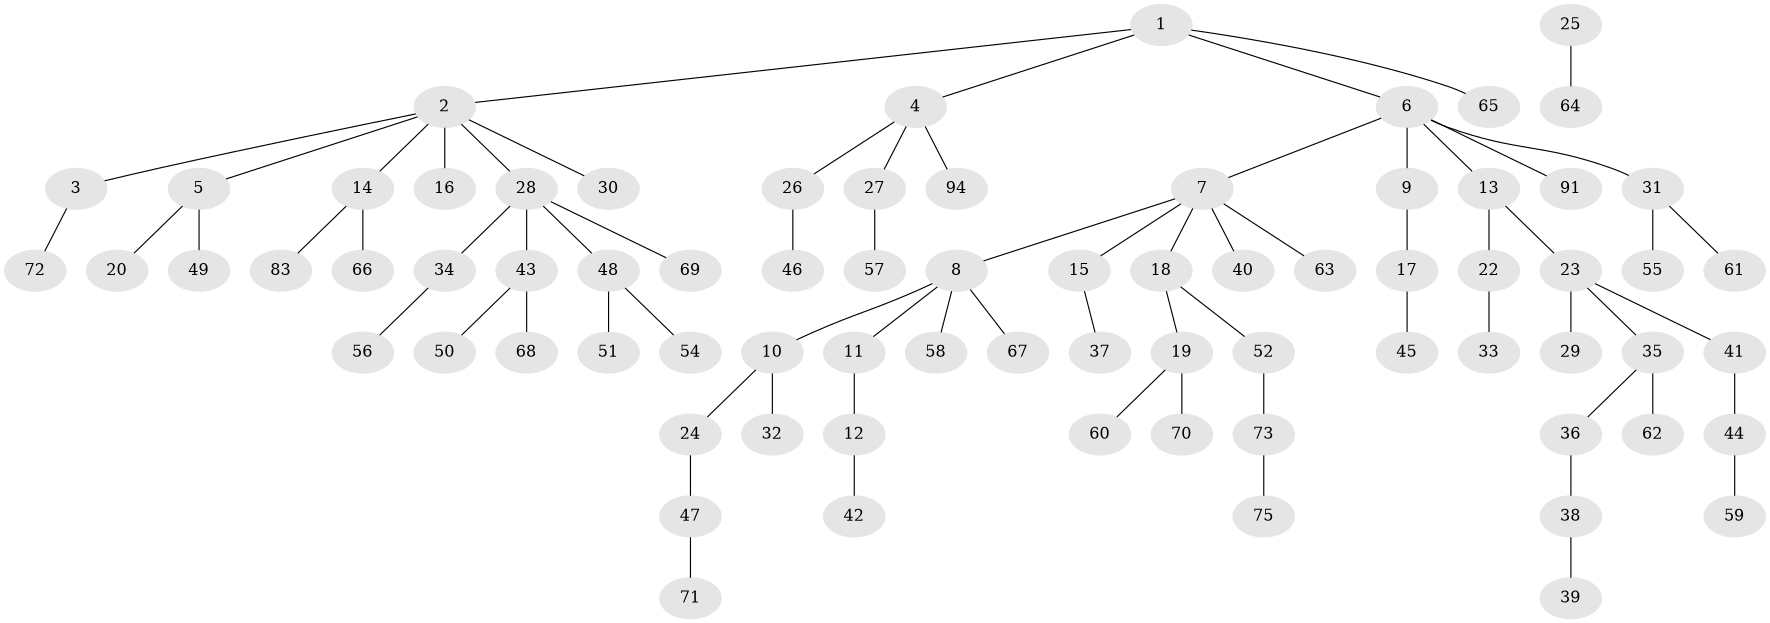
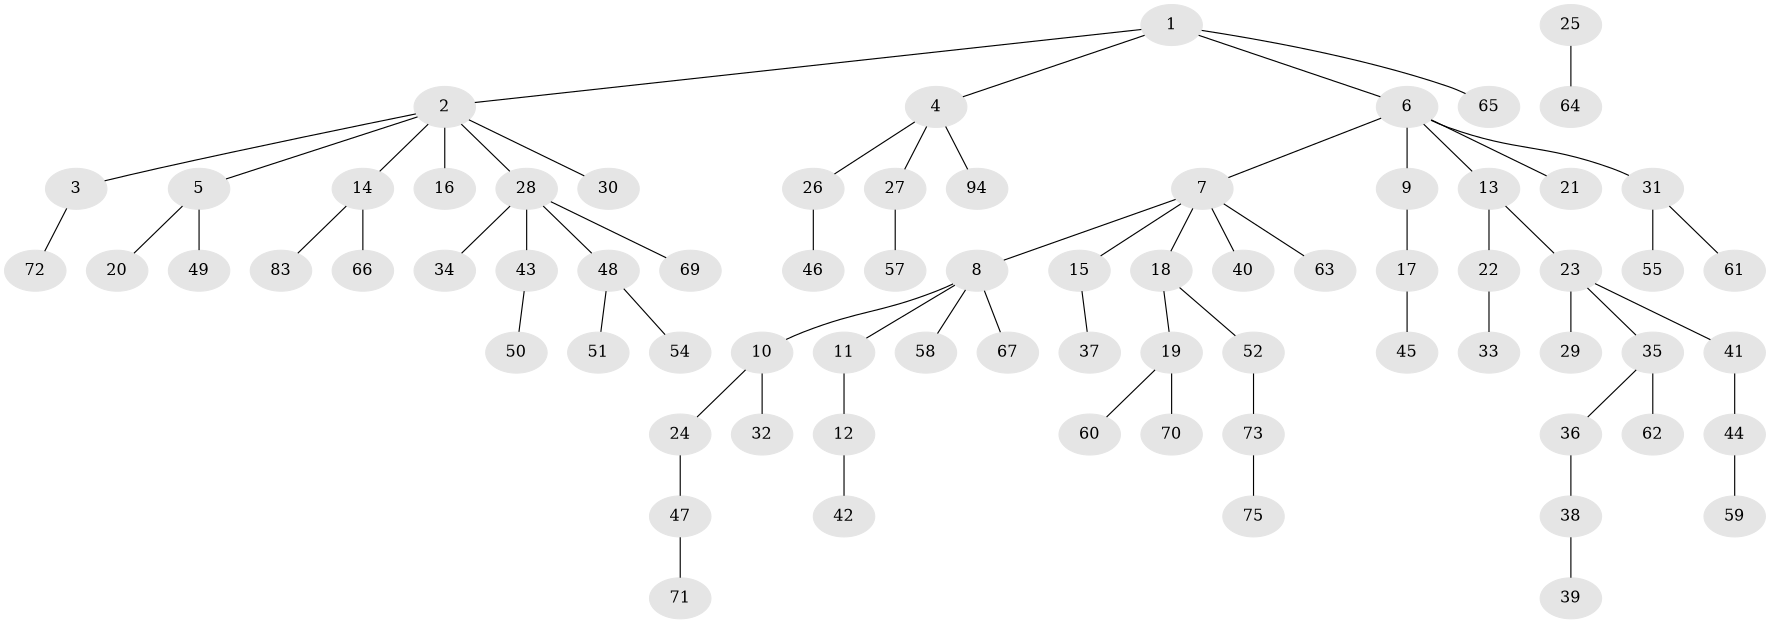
(1571, 189) -> (1571, 189)
(363, 353) -> none
(527, 353) -> none
